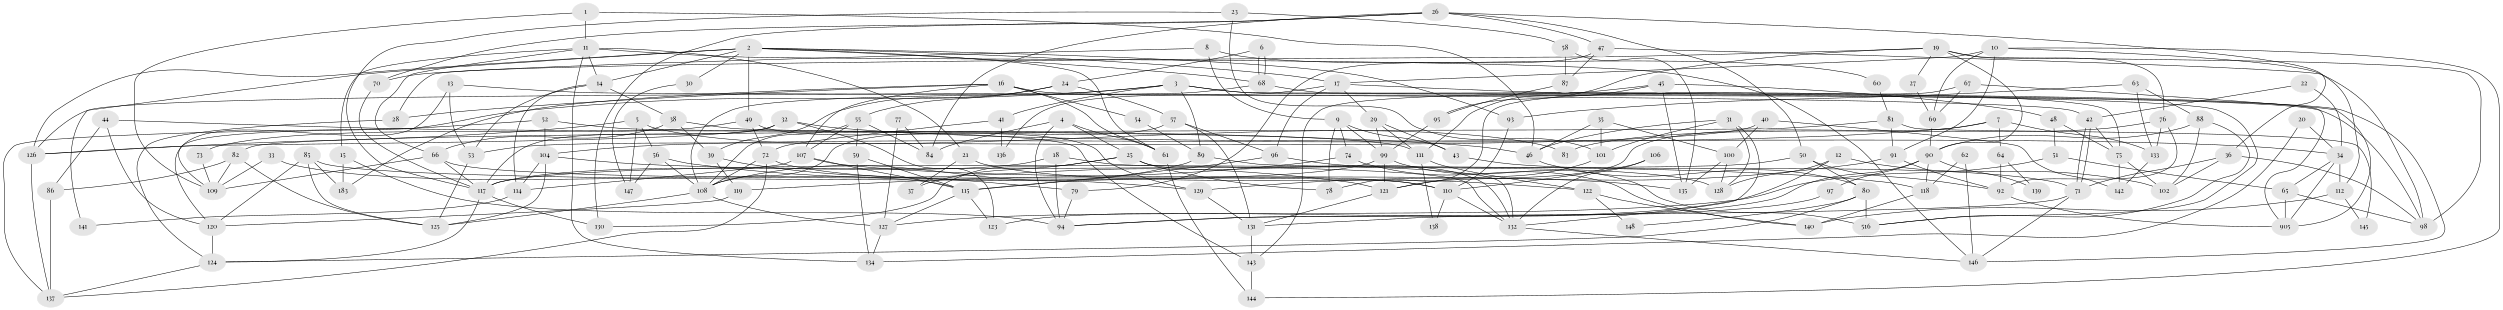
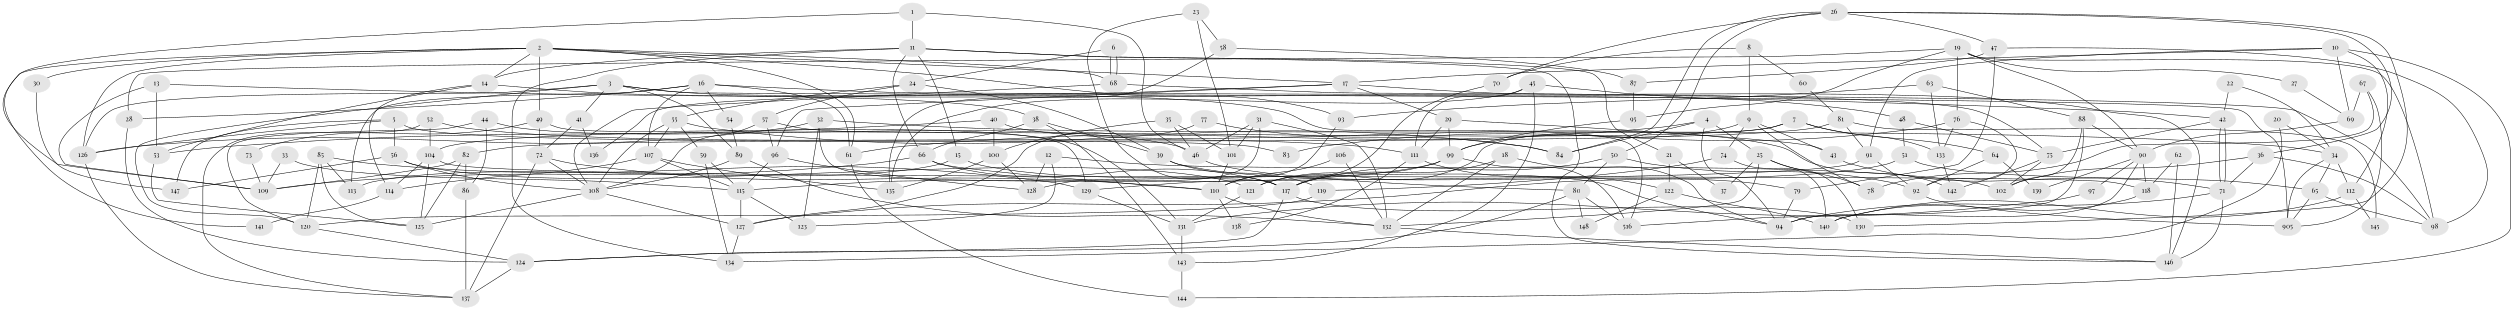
(1494, 177) -> (1223, 173)
(343, 191) -> (352, 191)
